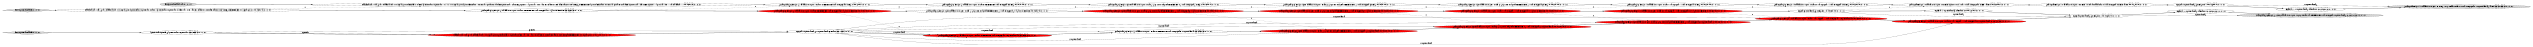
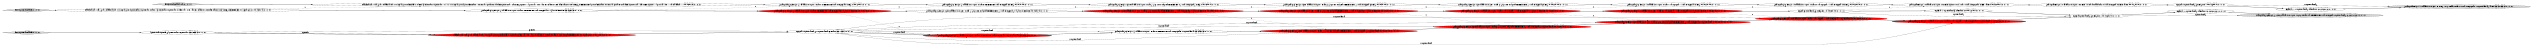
(178, 4) -> (178, 4)
